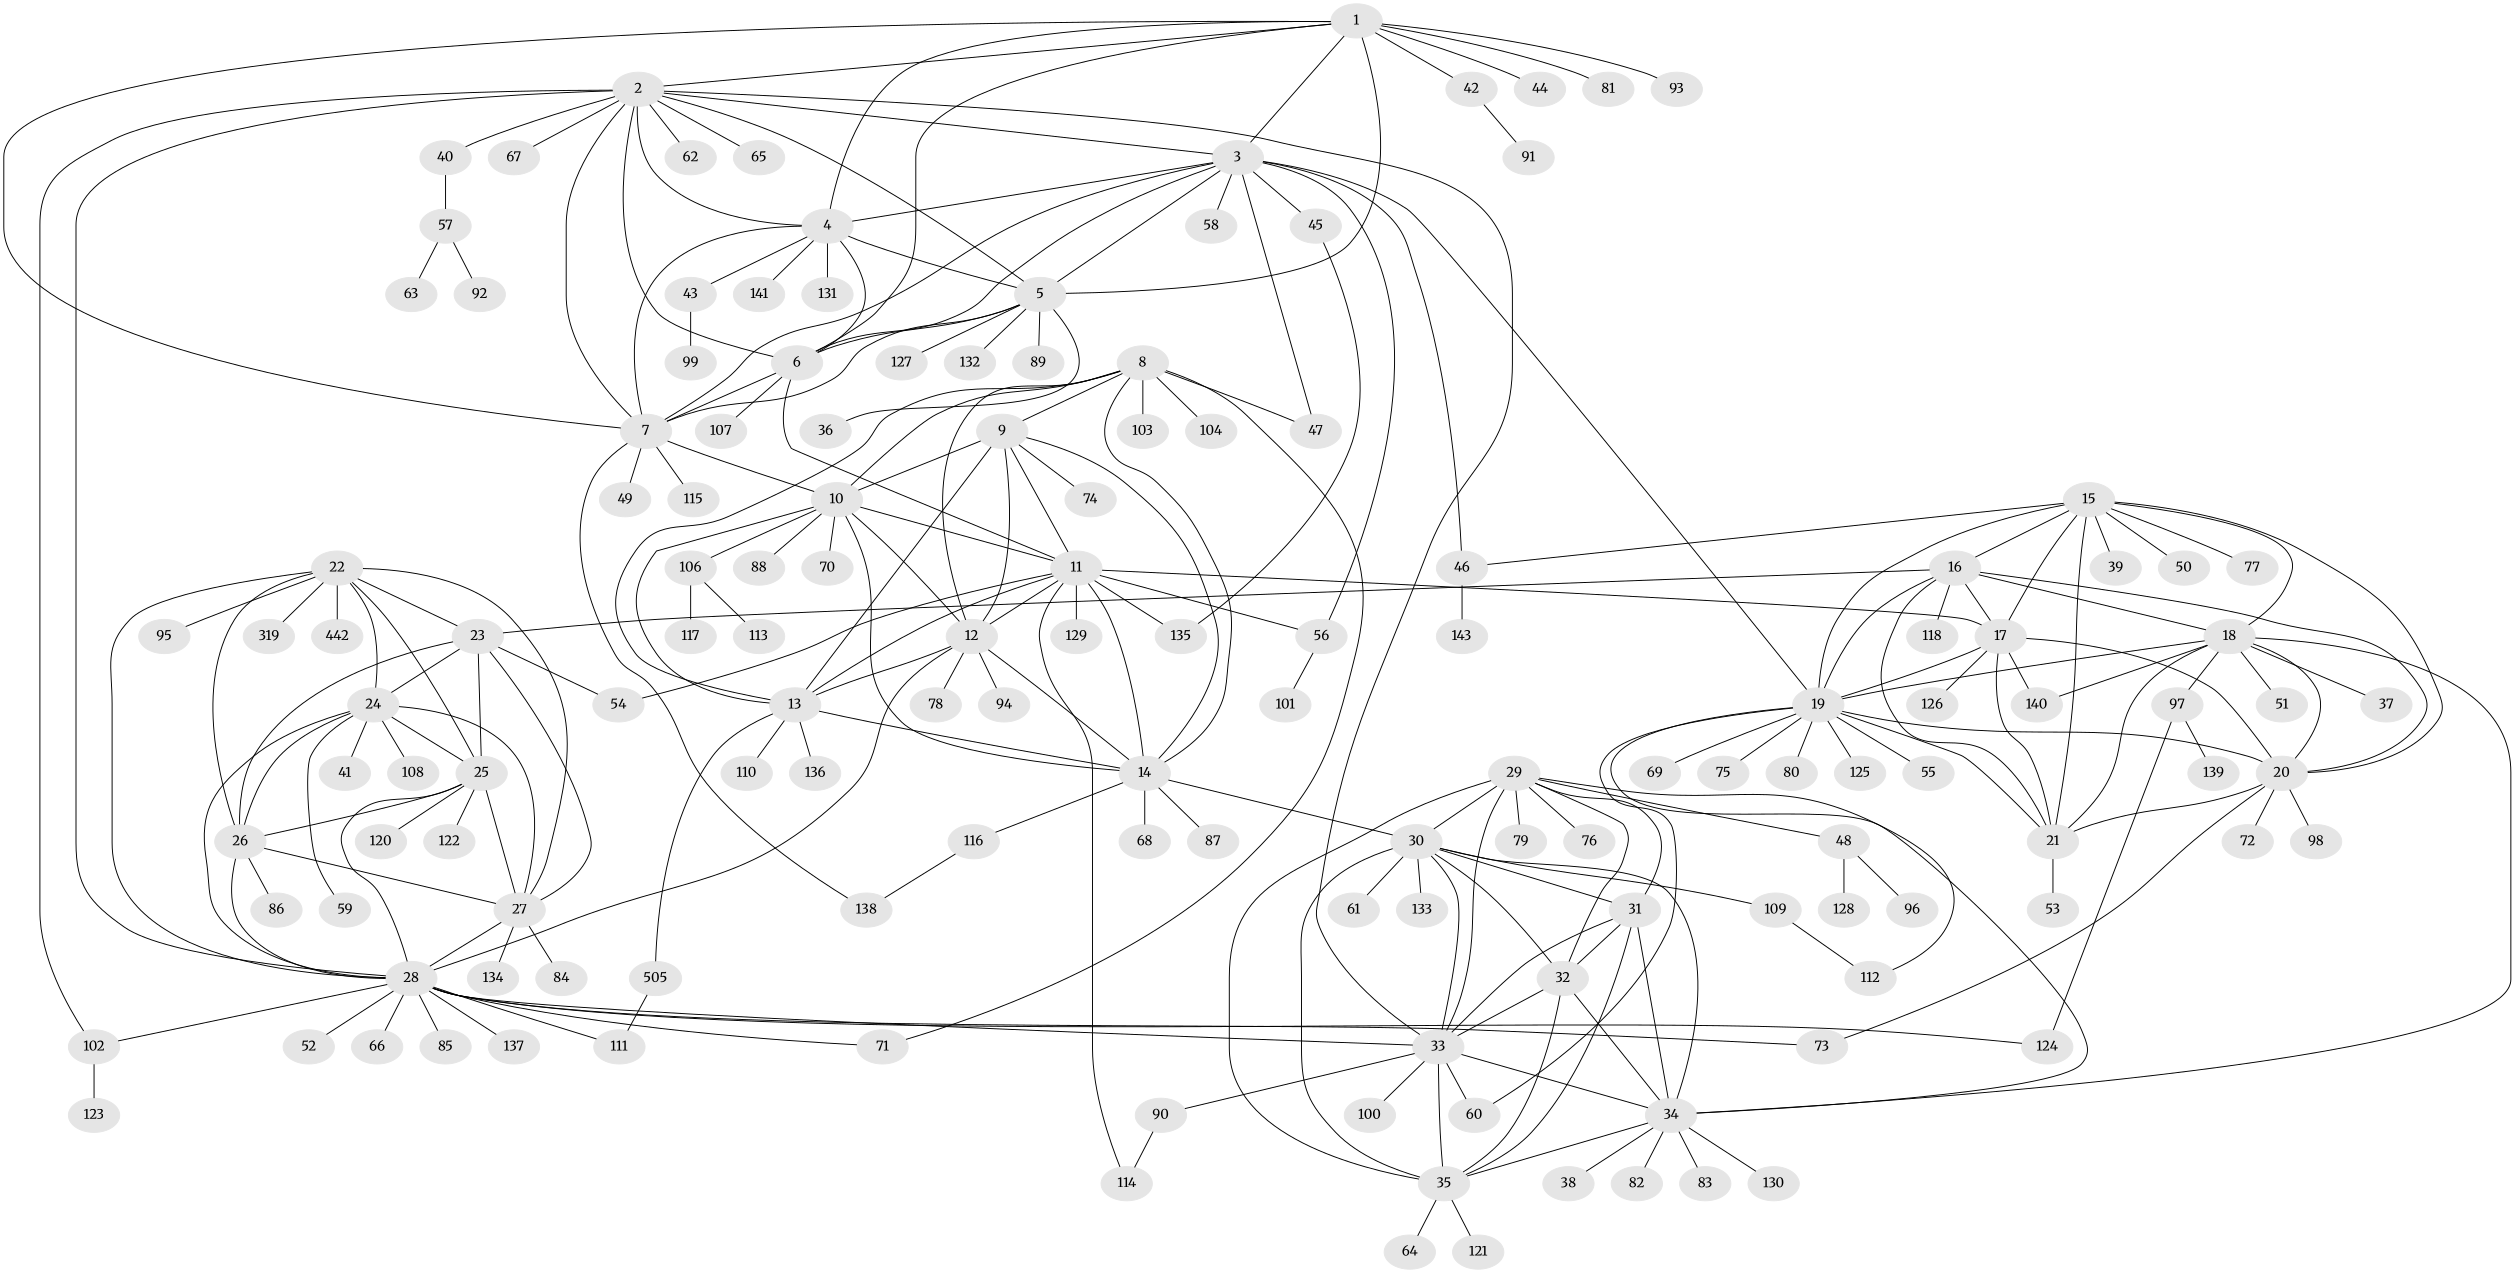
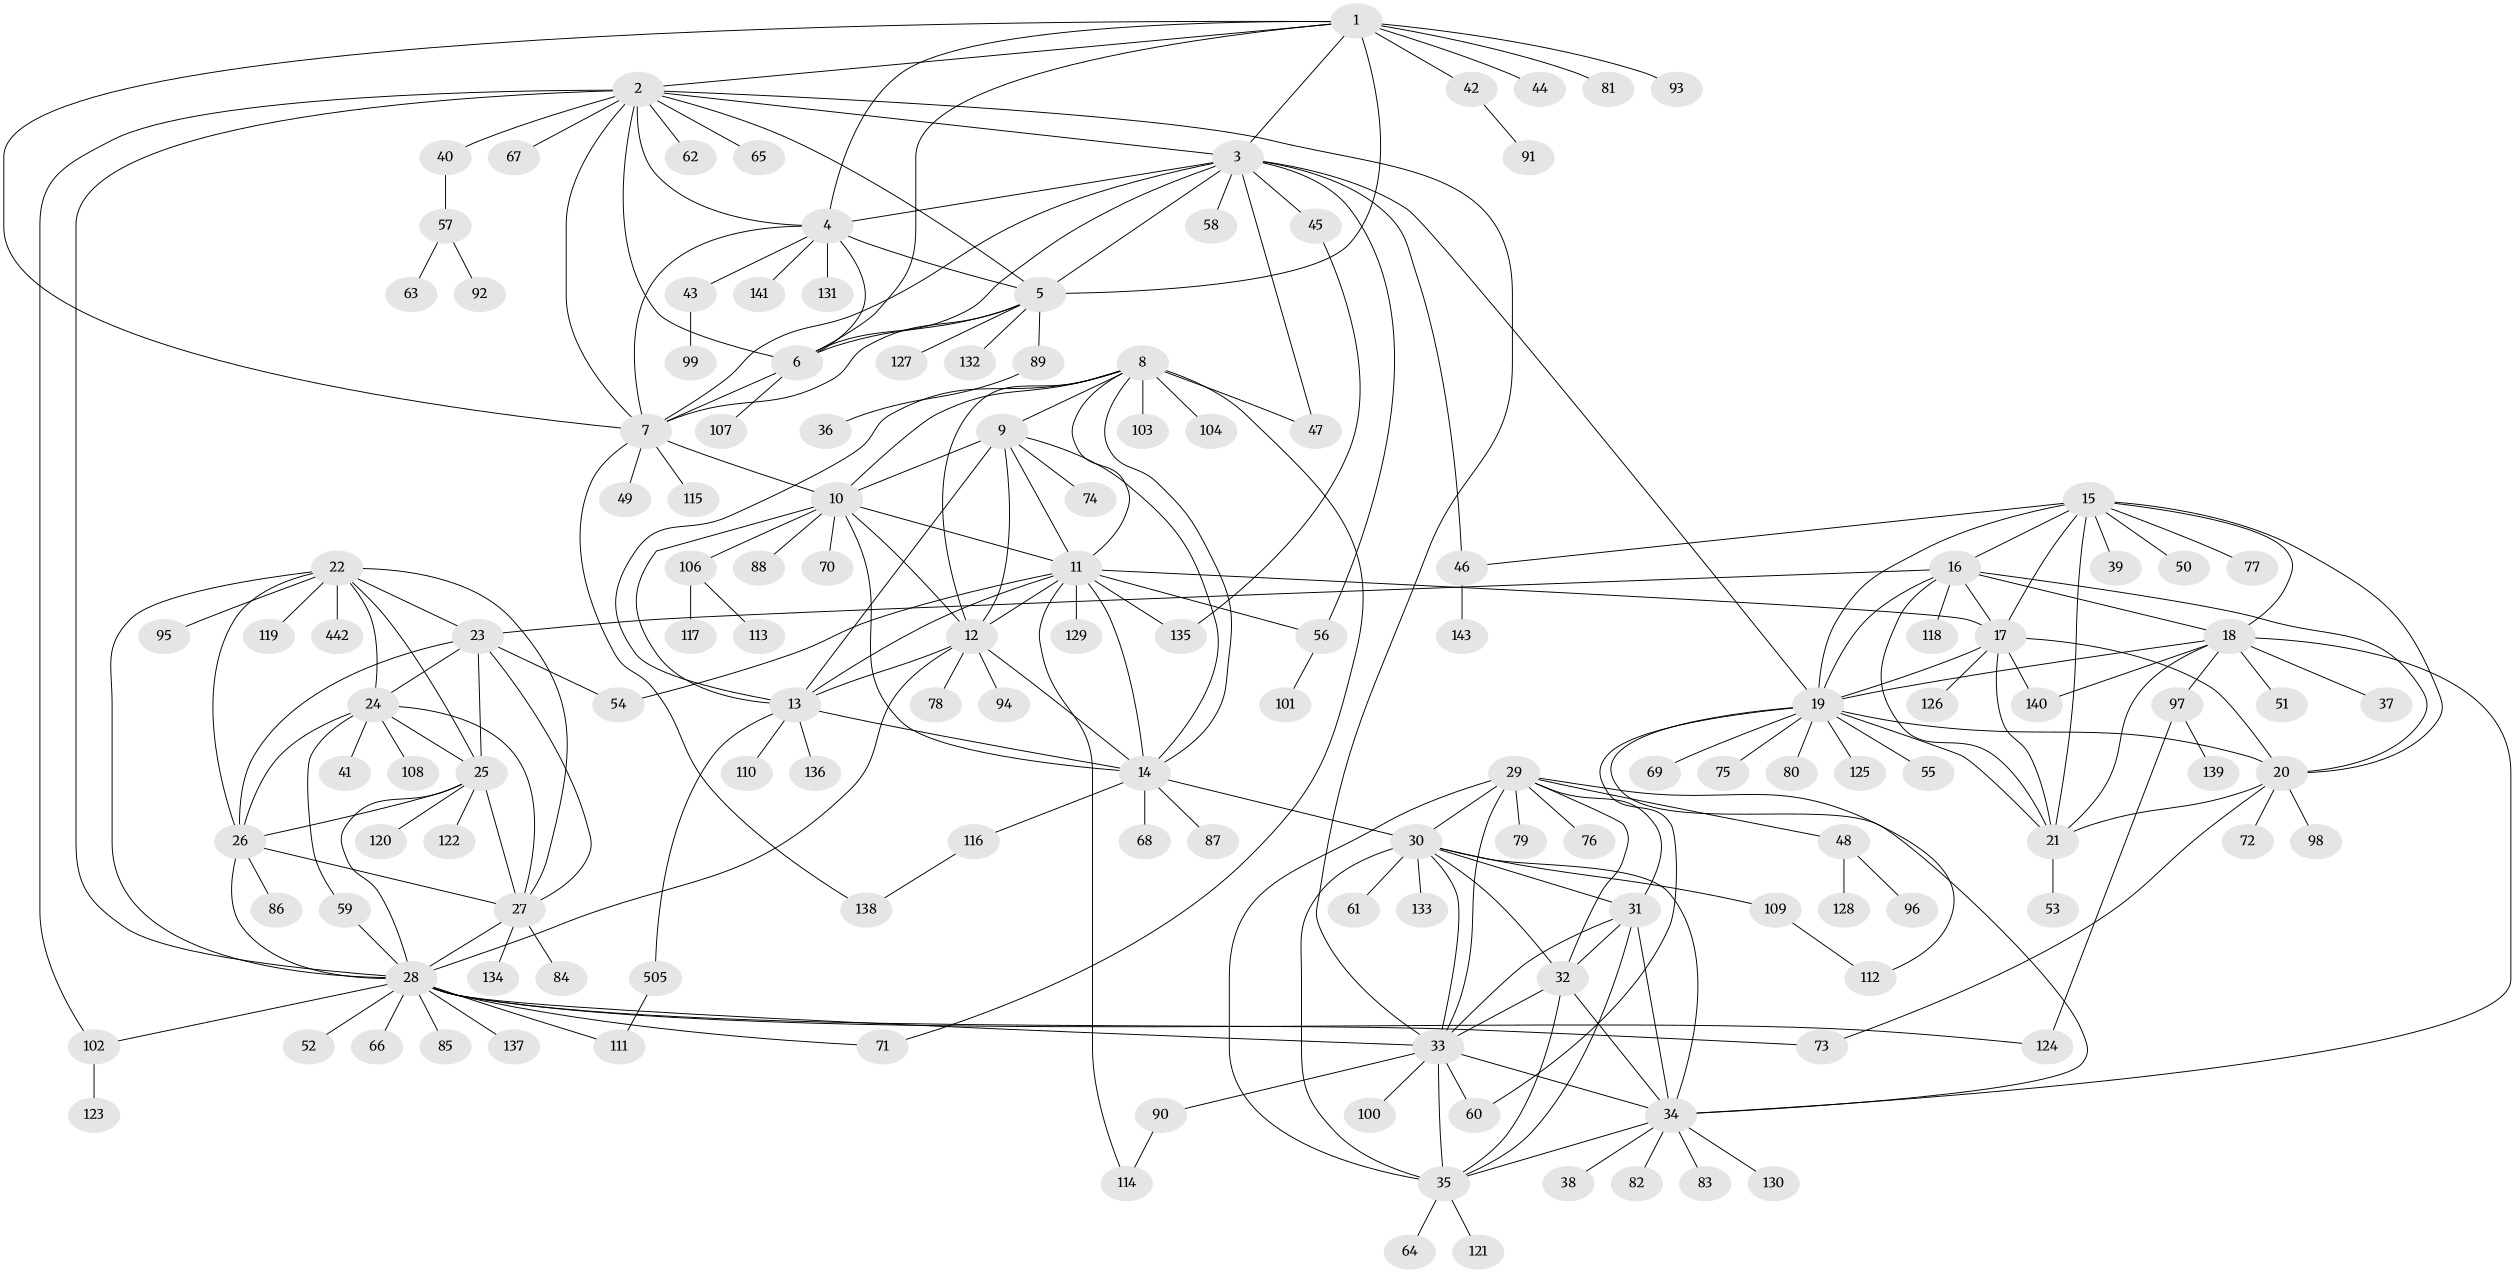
(1001, 404) -> (893, 406)
(890, 490) -> (1077, 448)
(269, 636) -> (269, 636)
(2316, 688) -> none
(207, 867) -> (378, 944)
